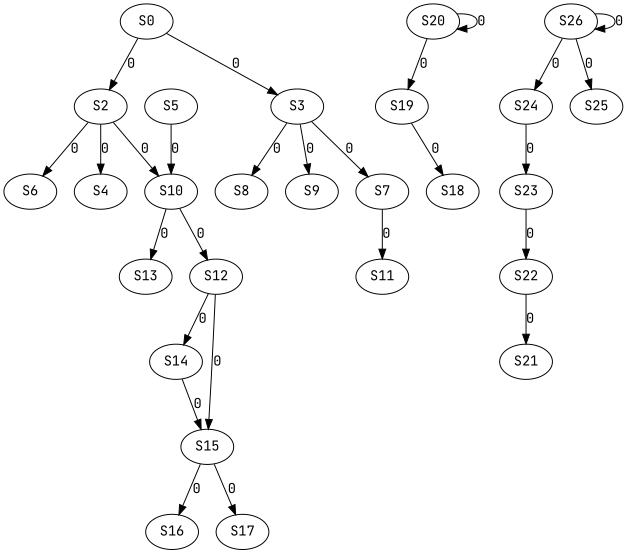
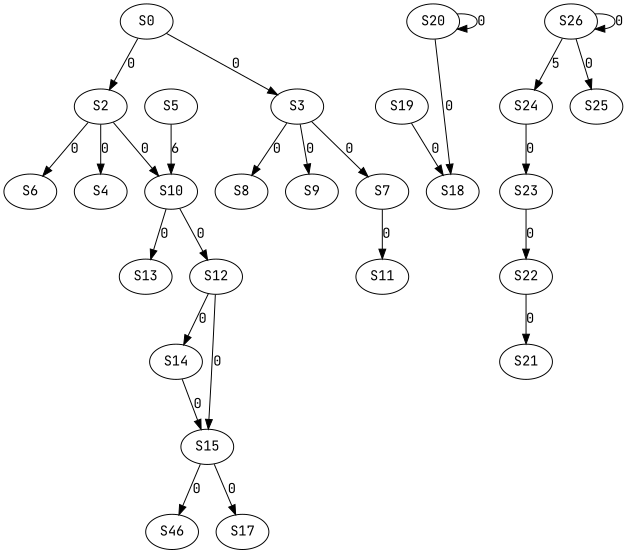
(419, 59) -> (442, 102)
(556, 64) -> (556, 64)
(176, 149) -> (176, 149)
(172, 532) -> (172, 532)
